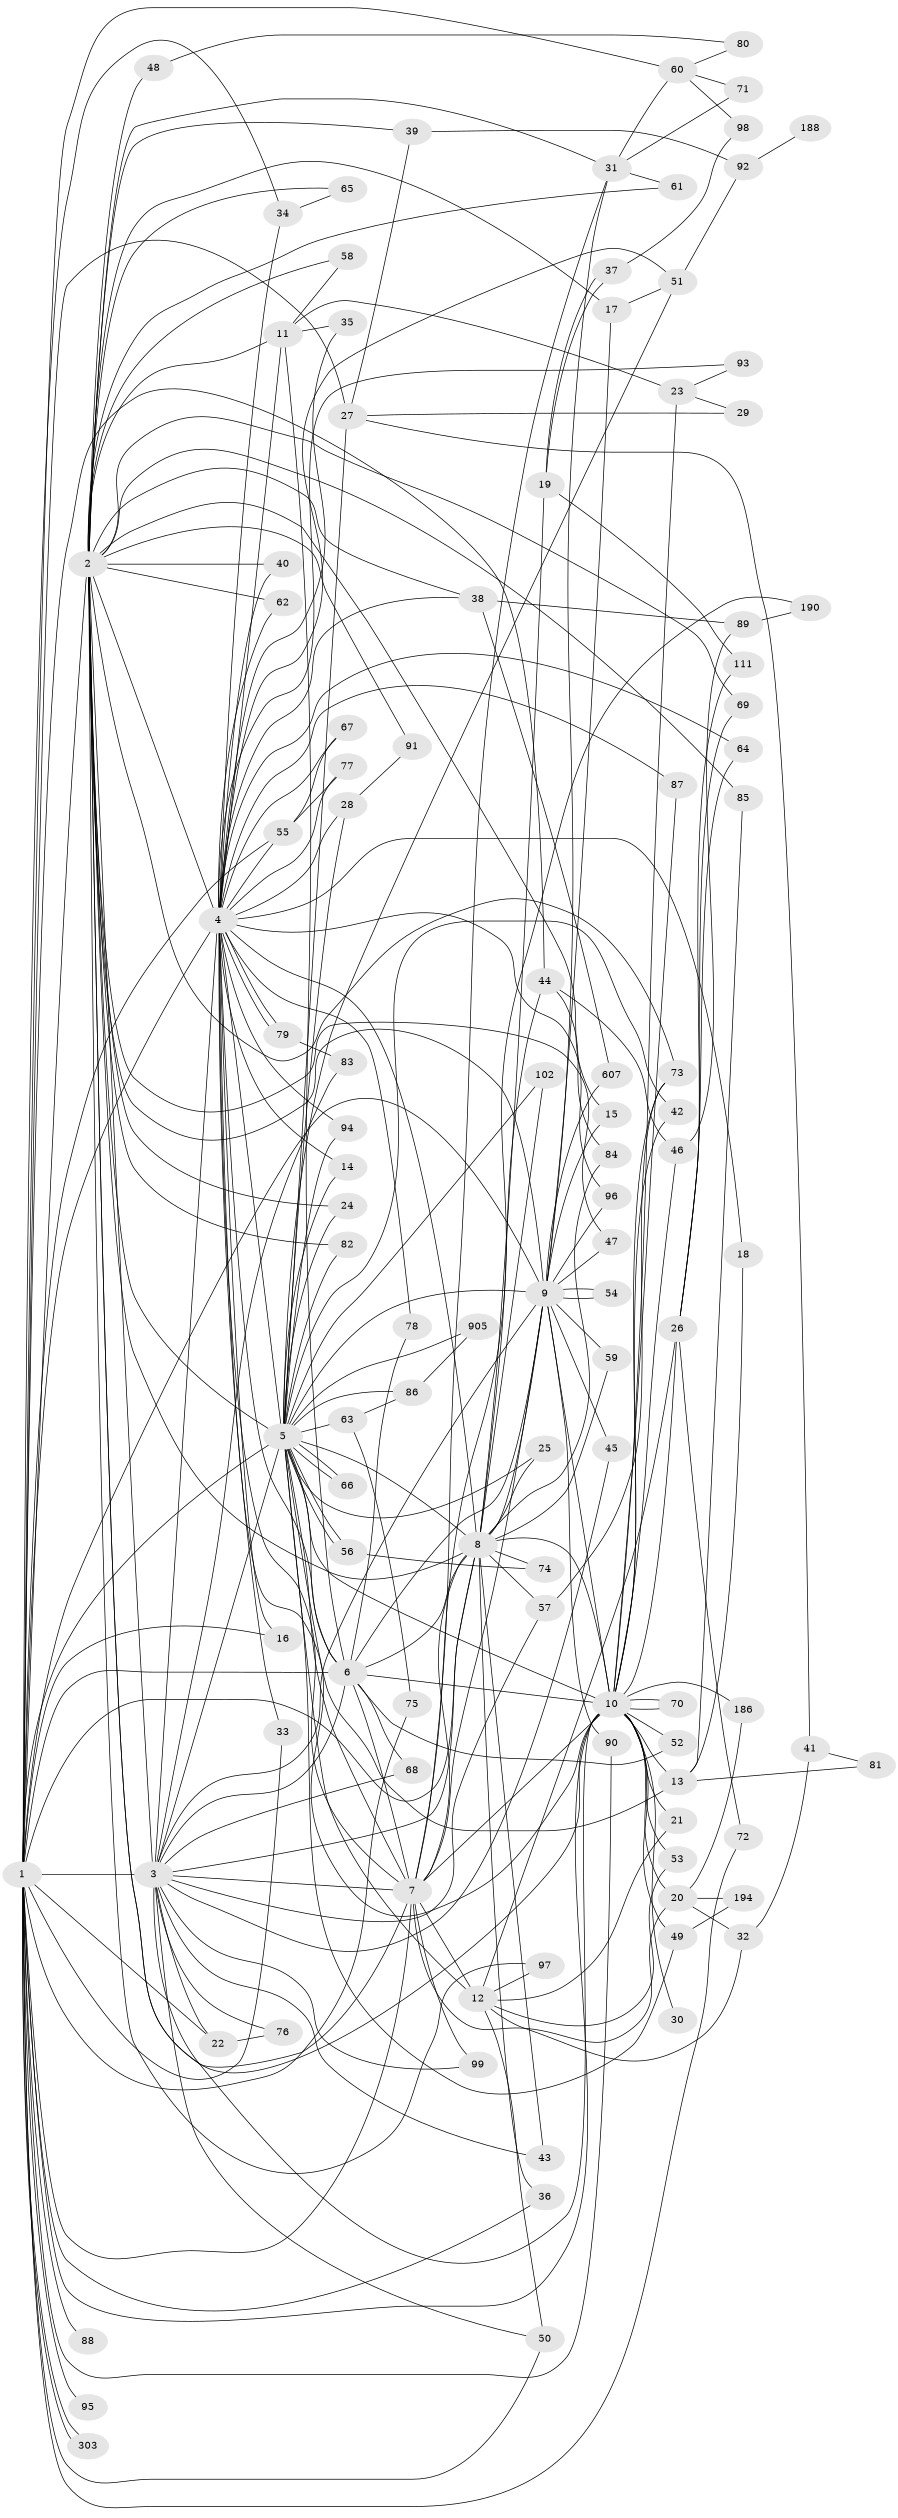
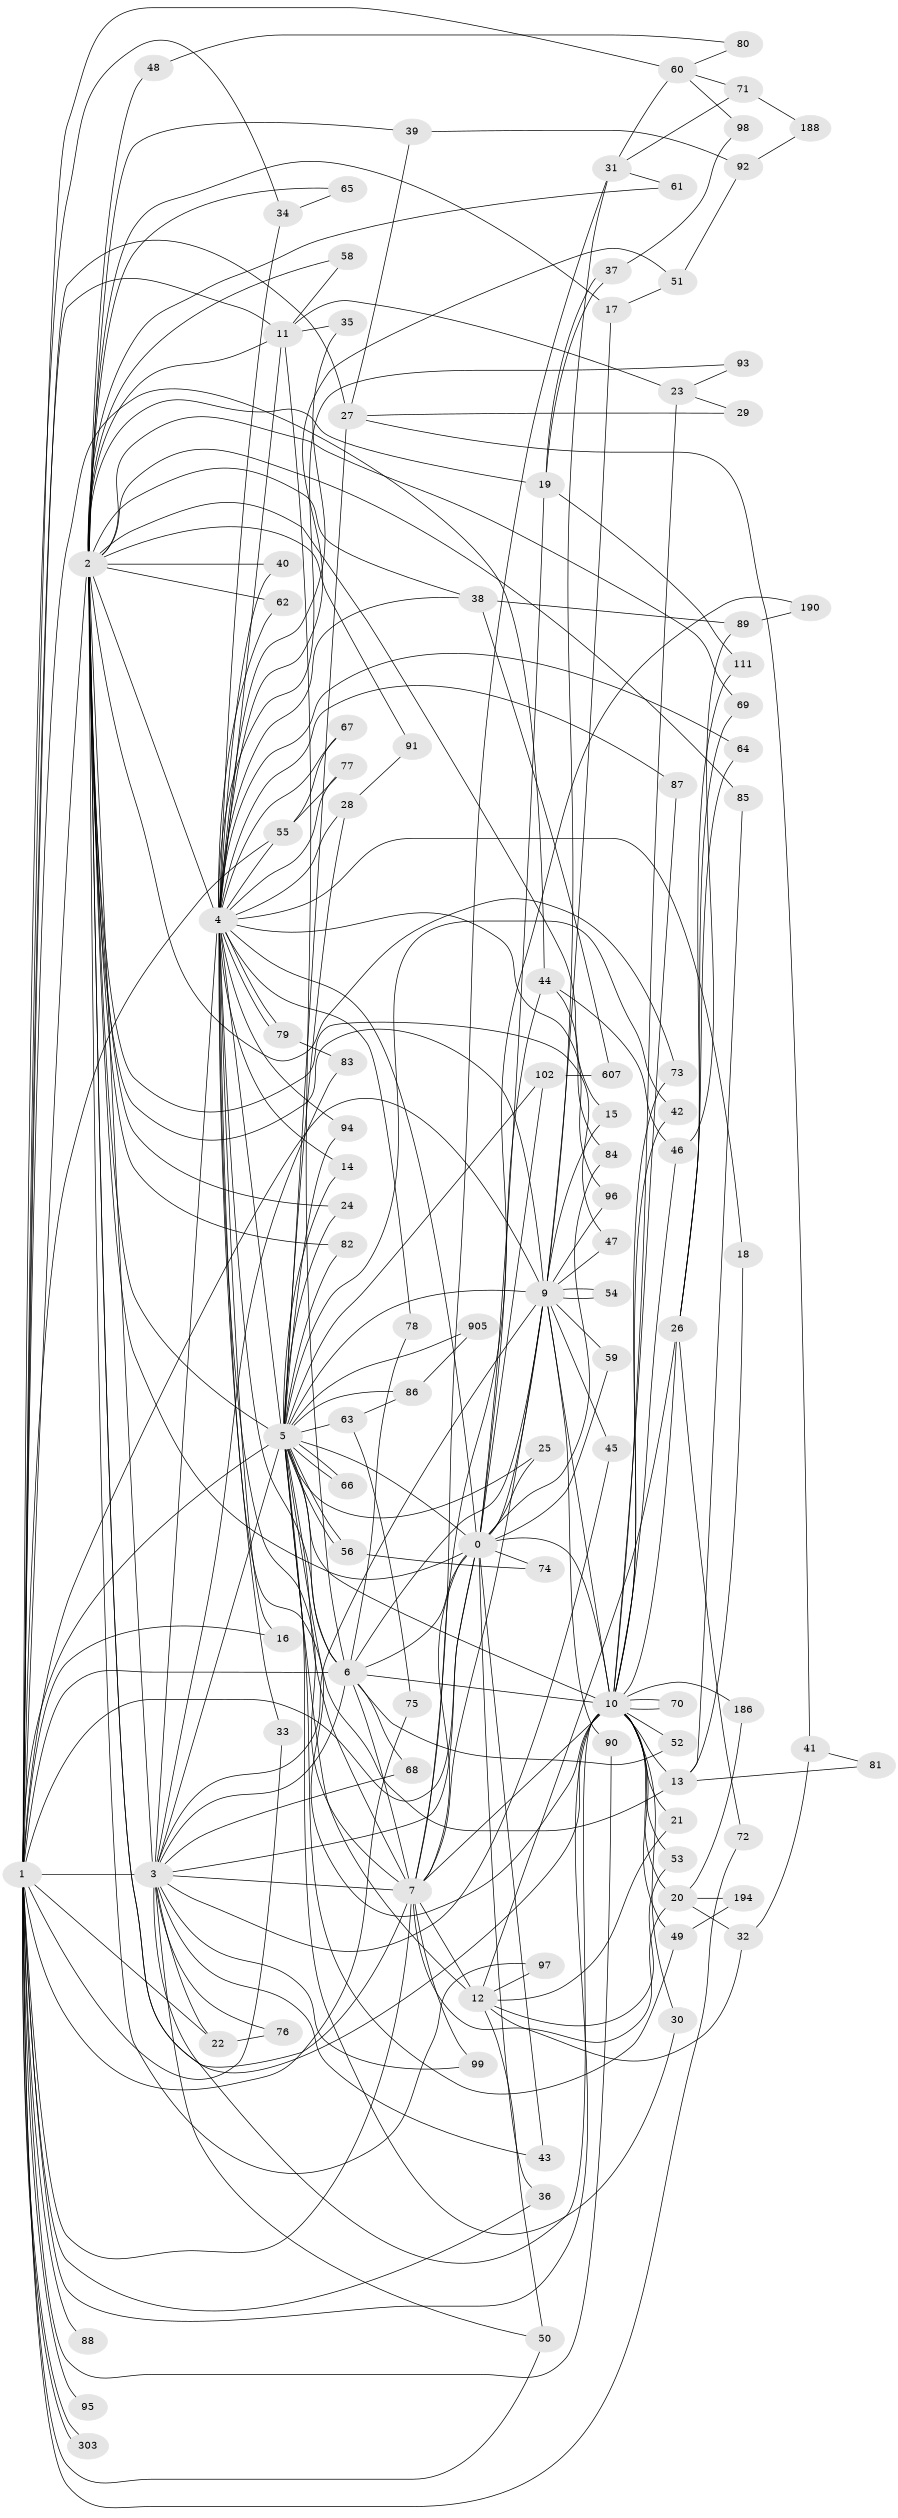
none -> (777, 109)
(156, 121) -> (248, 411)
(402, 868) -> (321, 1991)
(565, 1165) -> (573, 1075)
(49, 1356) -> (36, 974)
(478, 1545) -> (478, 1545)
(545, 1608) -> none
